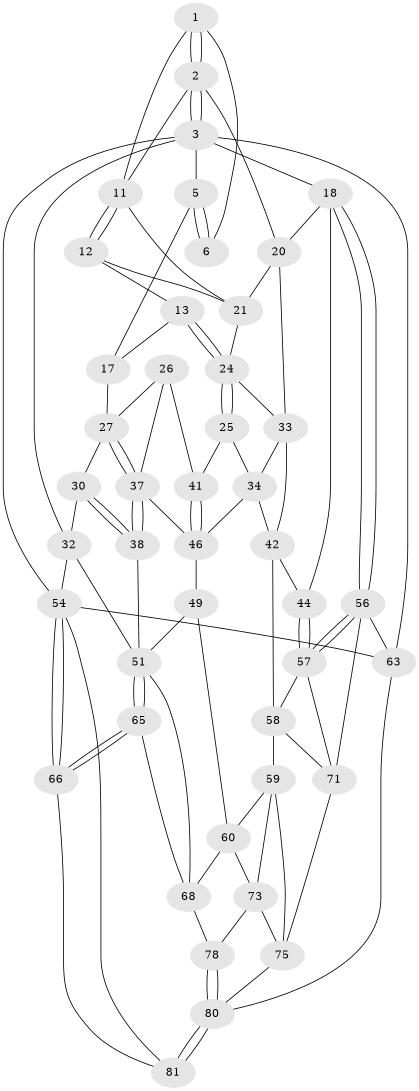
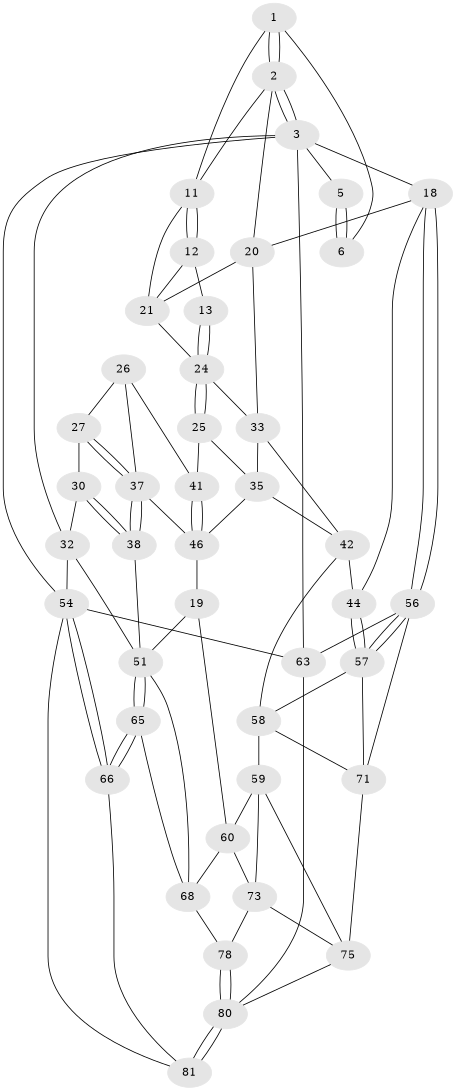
(108, 370) -> none
(255, 487) -> (257, 487)
(196, 604) -> (197, 604)
